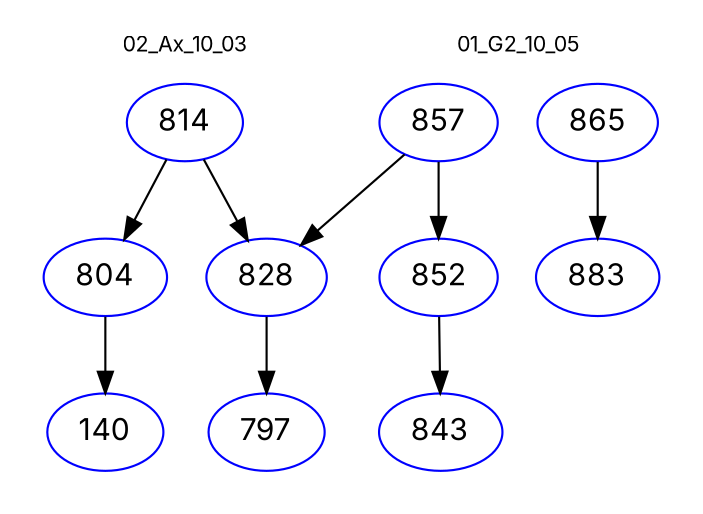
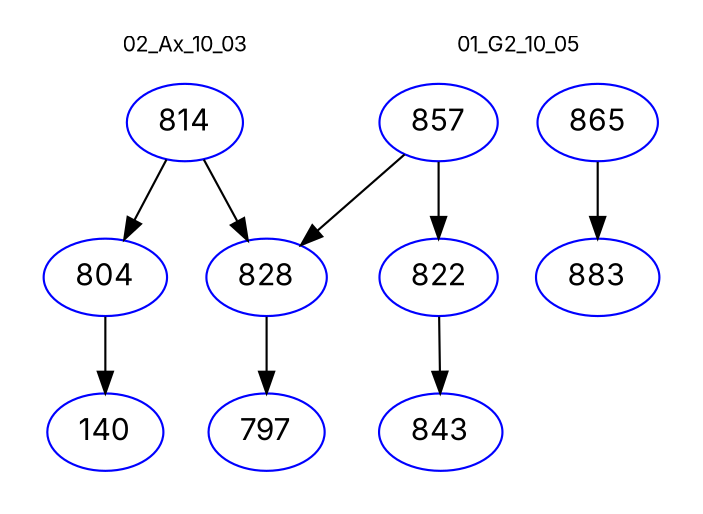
(439, 277) -> (439, 277)
